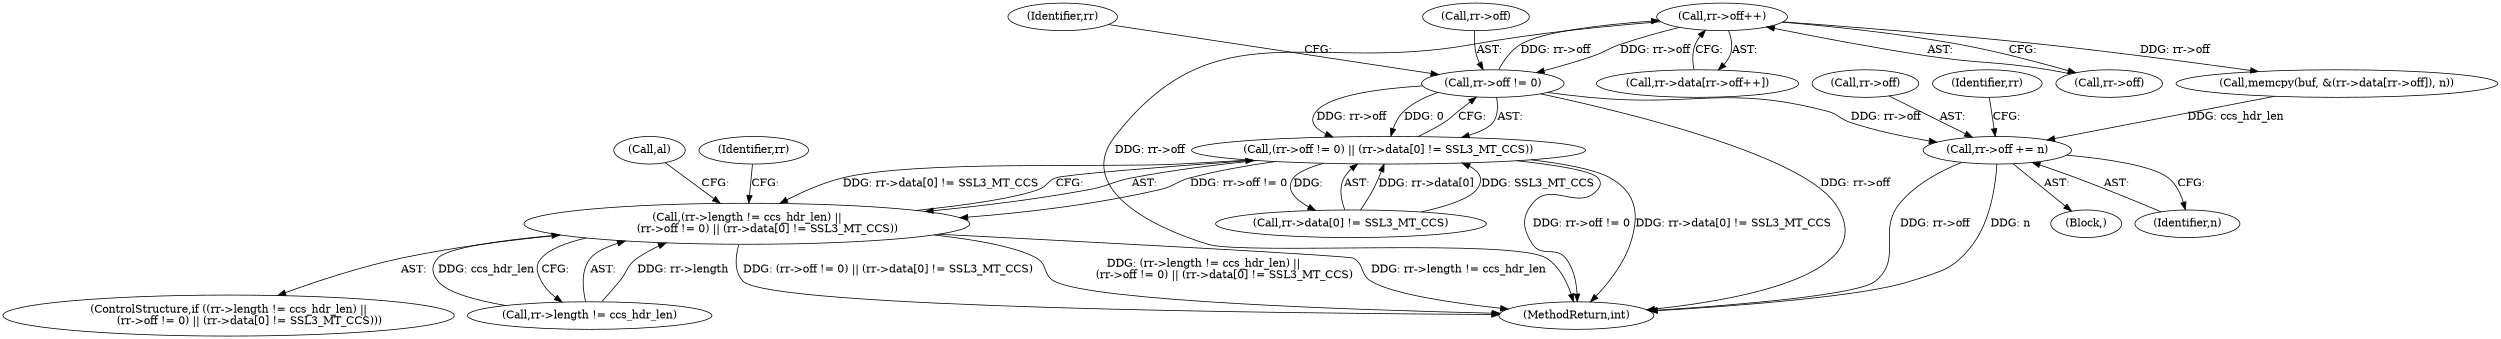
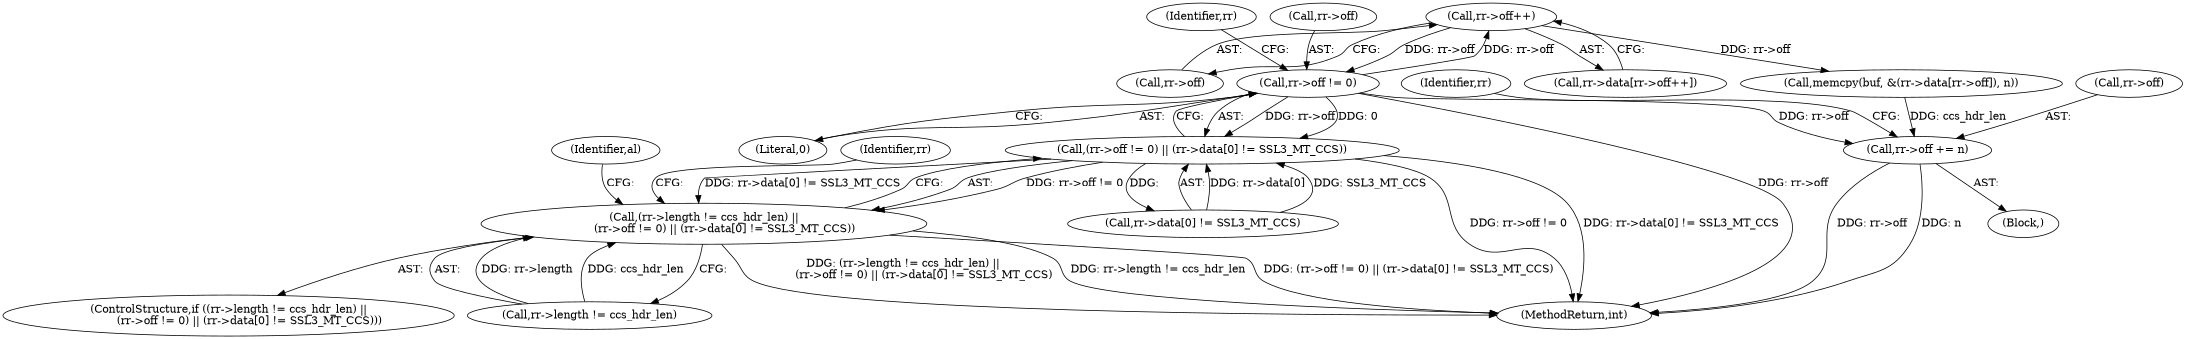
(1122, 128) -> none
(649, 150) -> (606, 150)
none -> (783, 150)
(2187, 224) -> none
